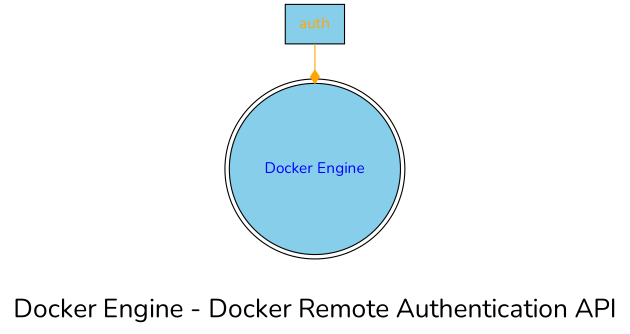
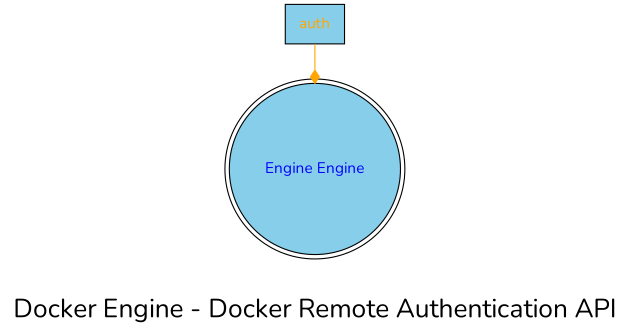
(315, 169) -> (315, 169)
